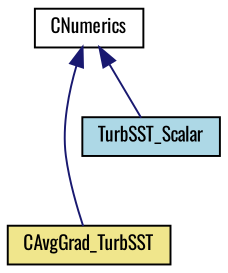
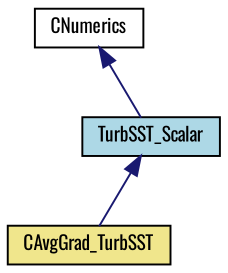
(65, 146) -> (115, 200)
